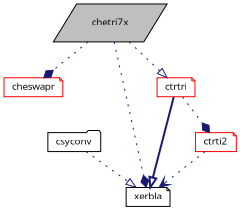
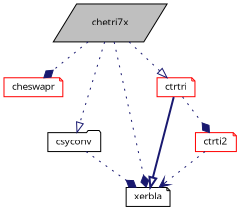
none -> (92, 82)
(107, 167) -> (107, 167)
